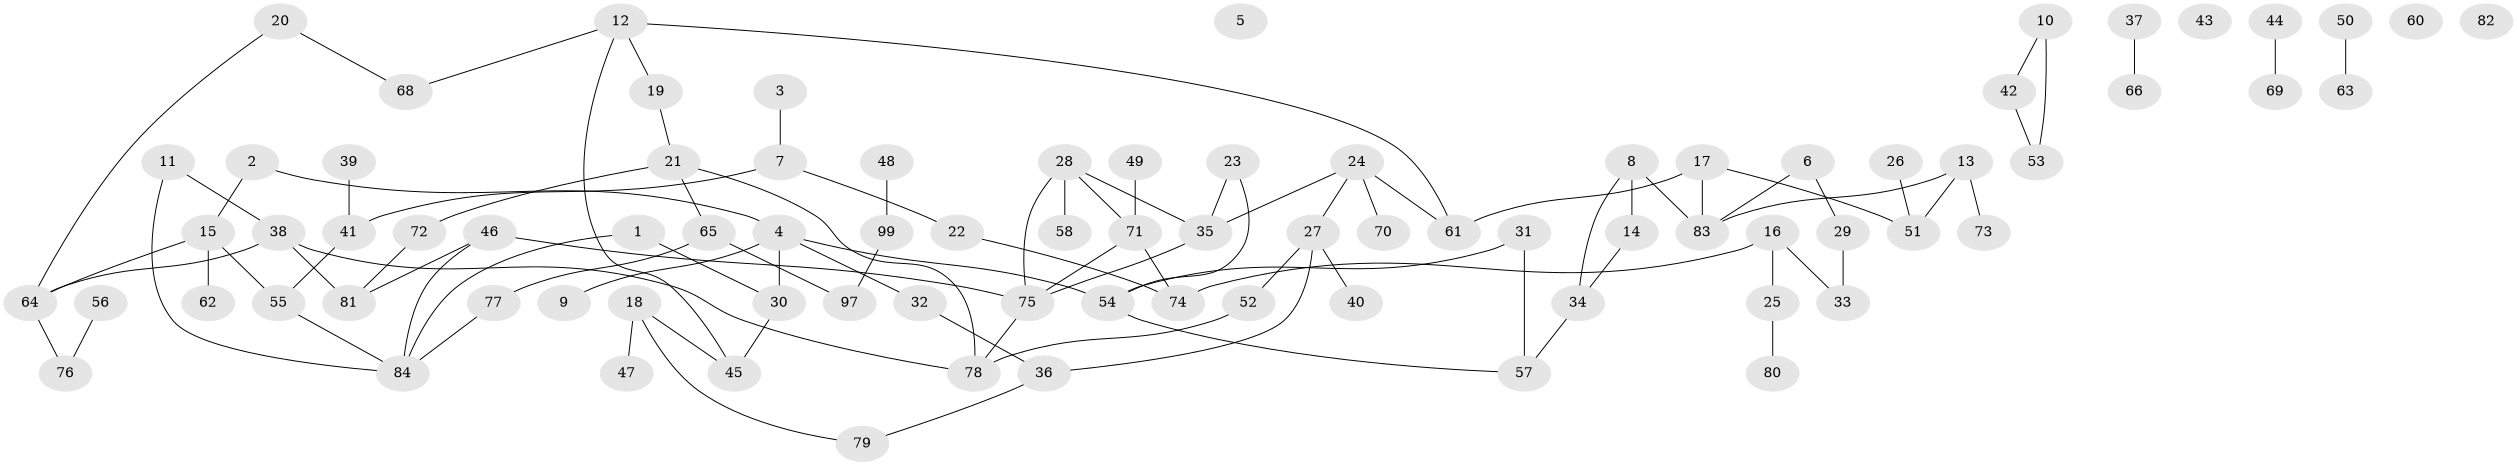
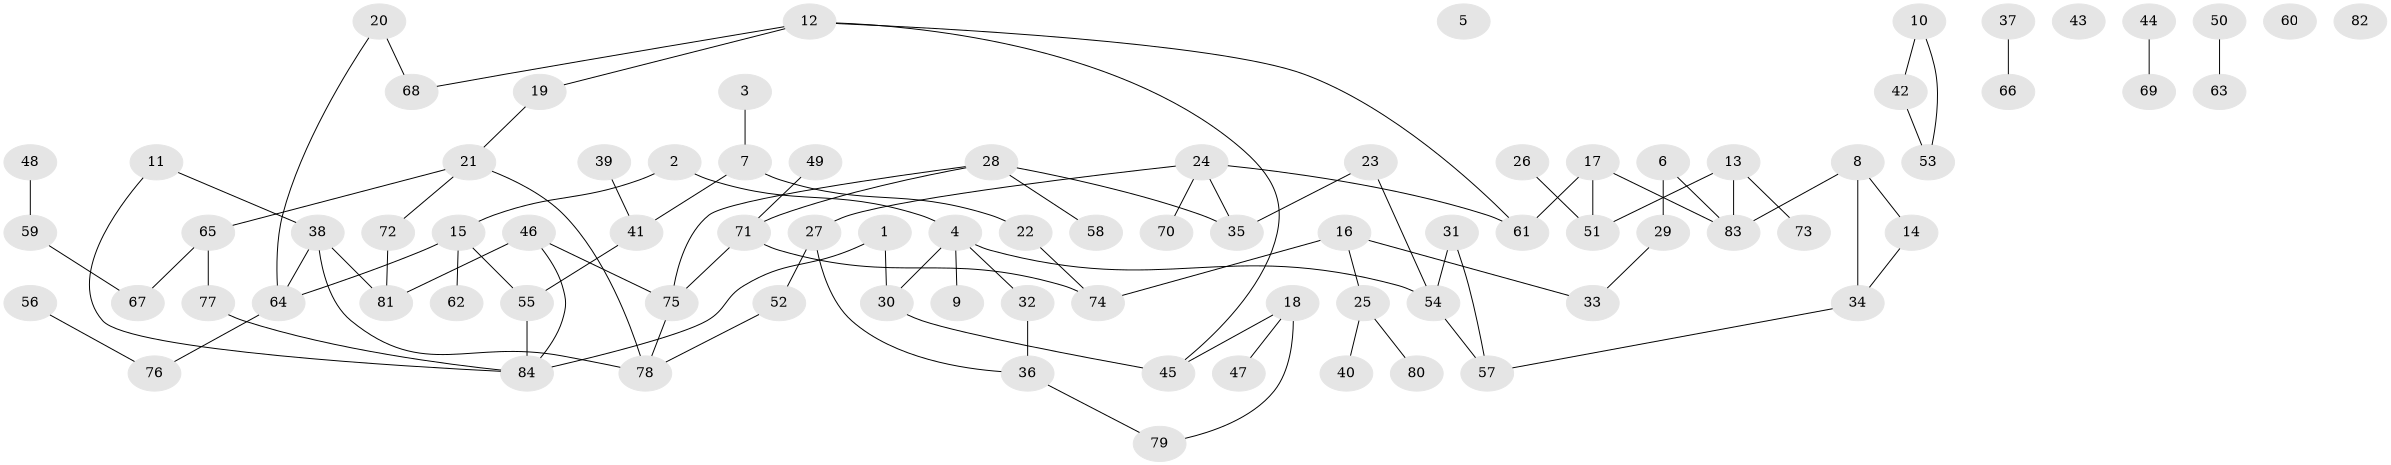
(887, 233) -> (30, 233)
(1118, 270) -> none
(1339, 274) -> (1355, 338)
(850, 303) -> (138, 303)
